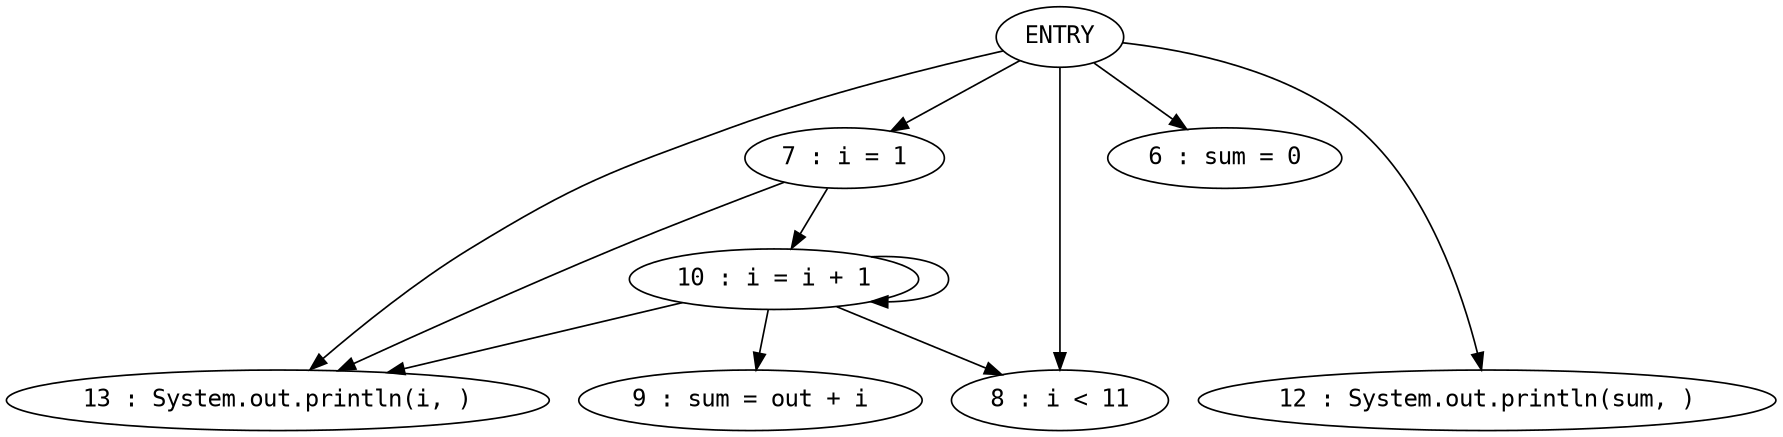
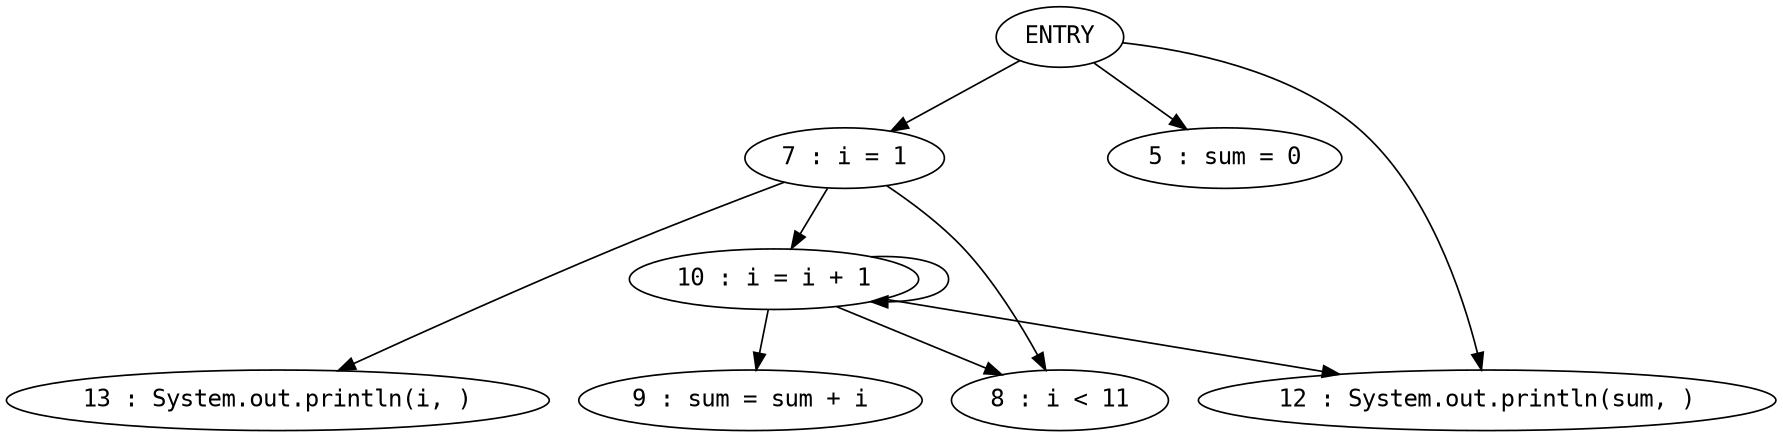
(1225, 158) -> (1225, 158)
(642, 161) -> none
(1060, 210) -> (974, 260)
(543, 336) -> (1103, 335)
(750, 400) -> (750, 400)
